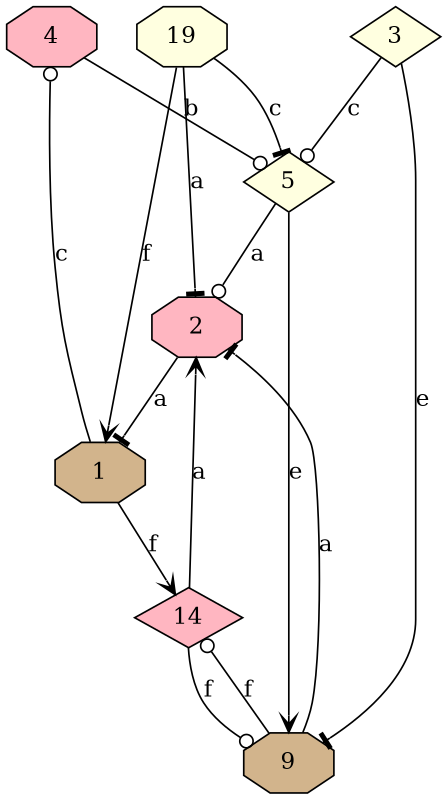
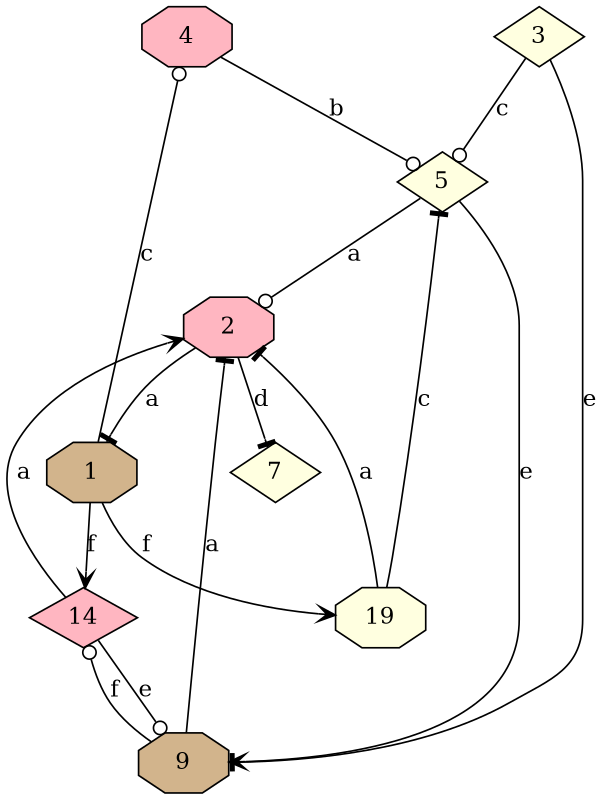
(143, 246) -> (188, 584)
none -> (275, 472)
(209, 690) -> (146, 690)
